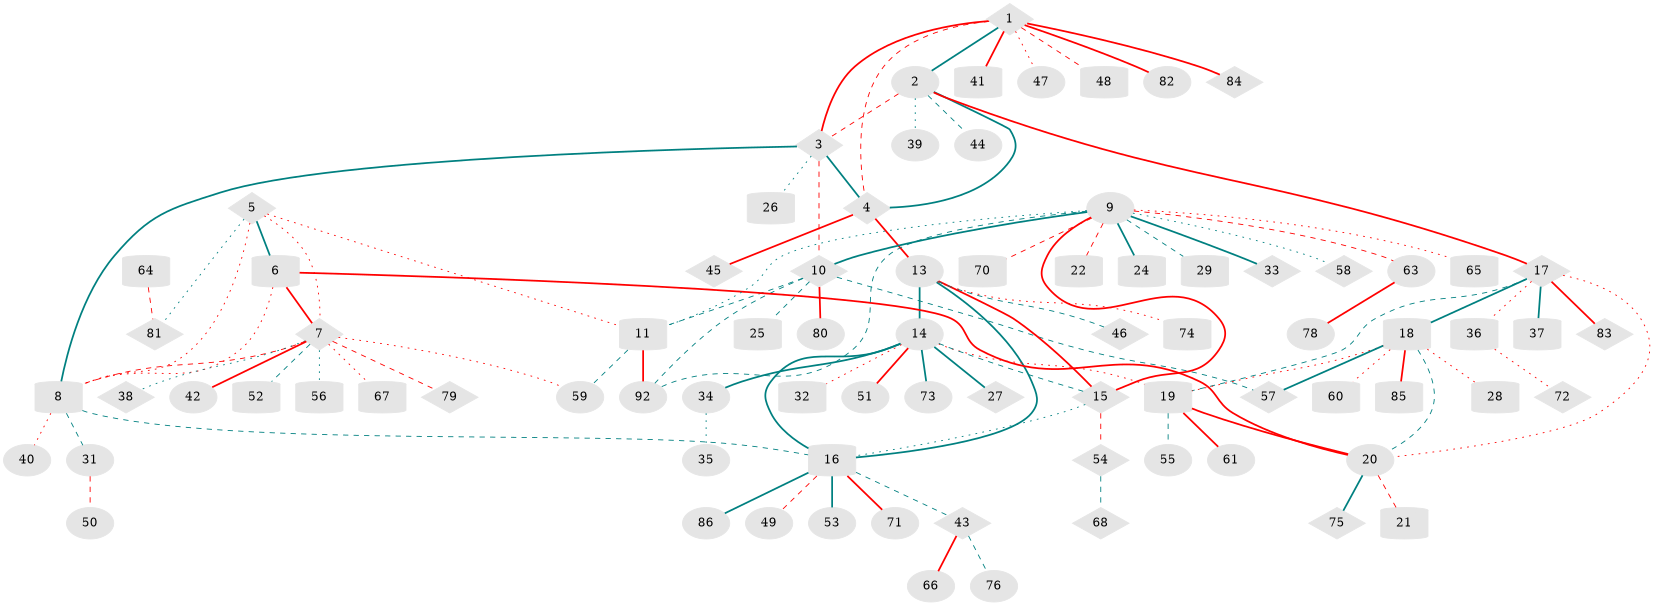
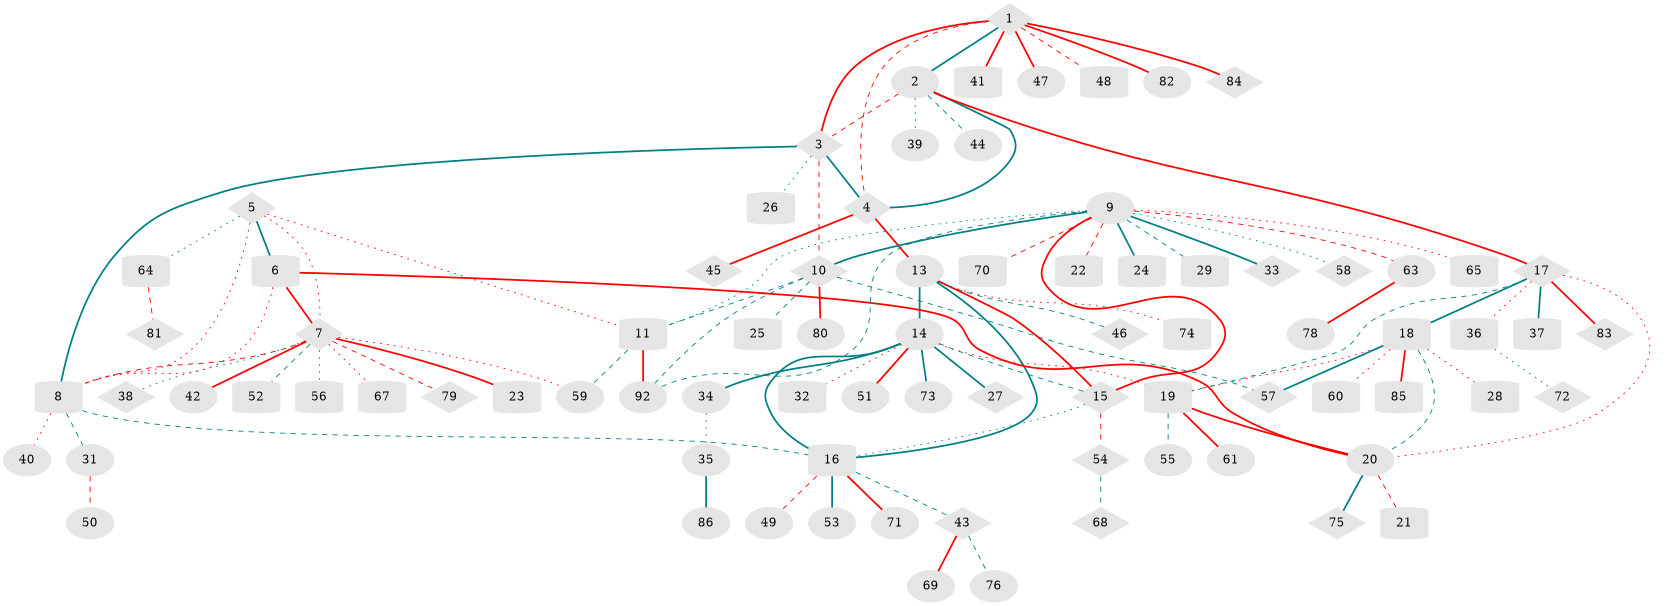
(1025, 49) -> (1025, 49)
(203, 271) -> (205, 236)
(1523, 369) -> (1523, 369)
none -> (517, 397)
(767, 493) -> (706, 492)
(931, 586) -> (931, 586)
